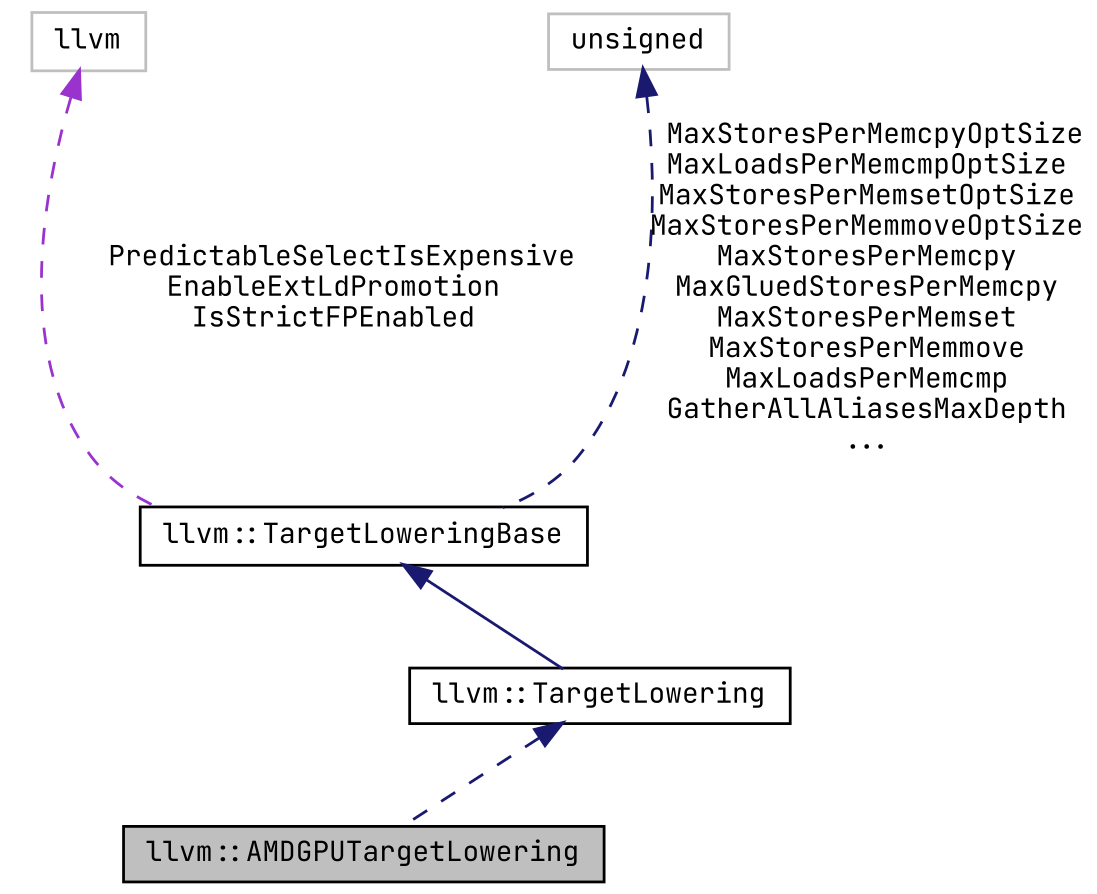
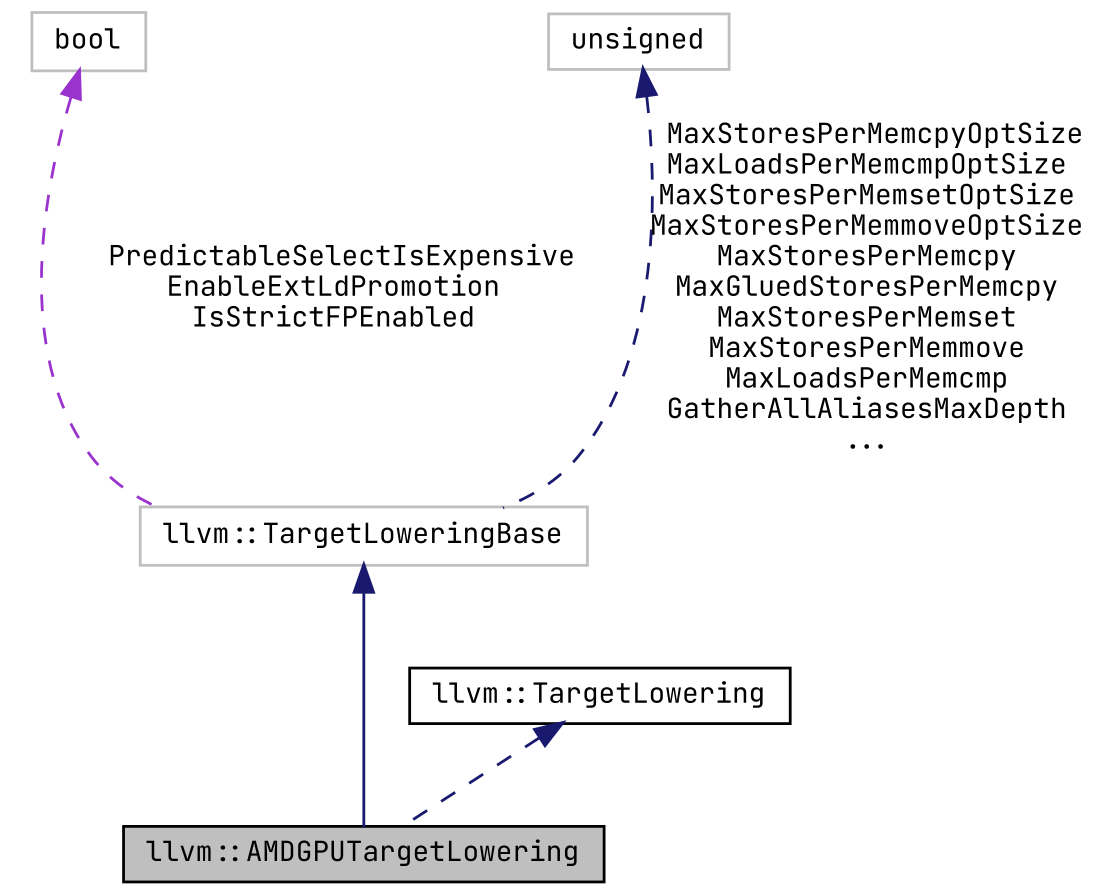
(89, 42) -> (89, 42)
(364, 536) -> (364, 536)
(495, 625) -> (364, 710)
